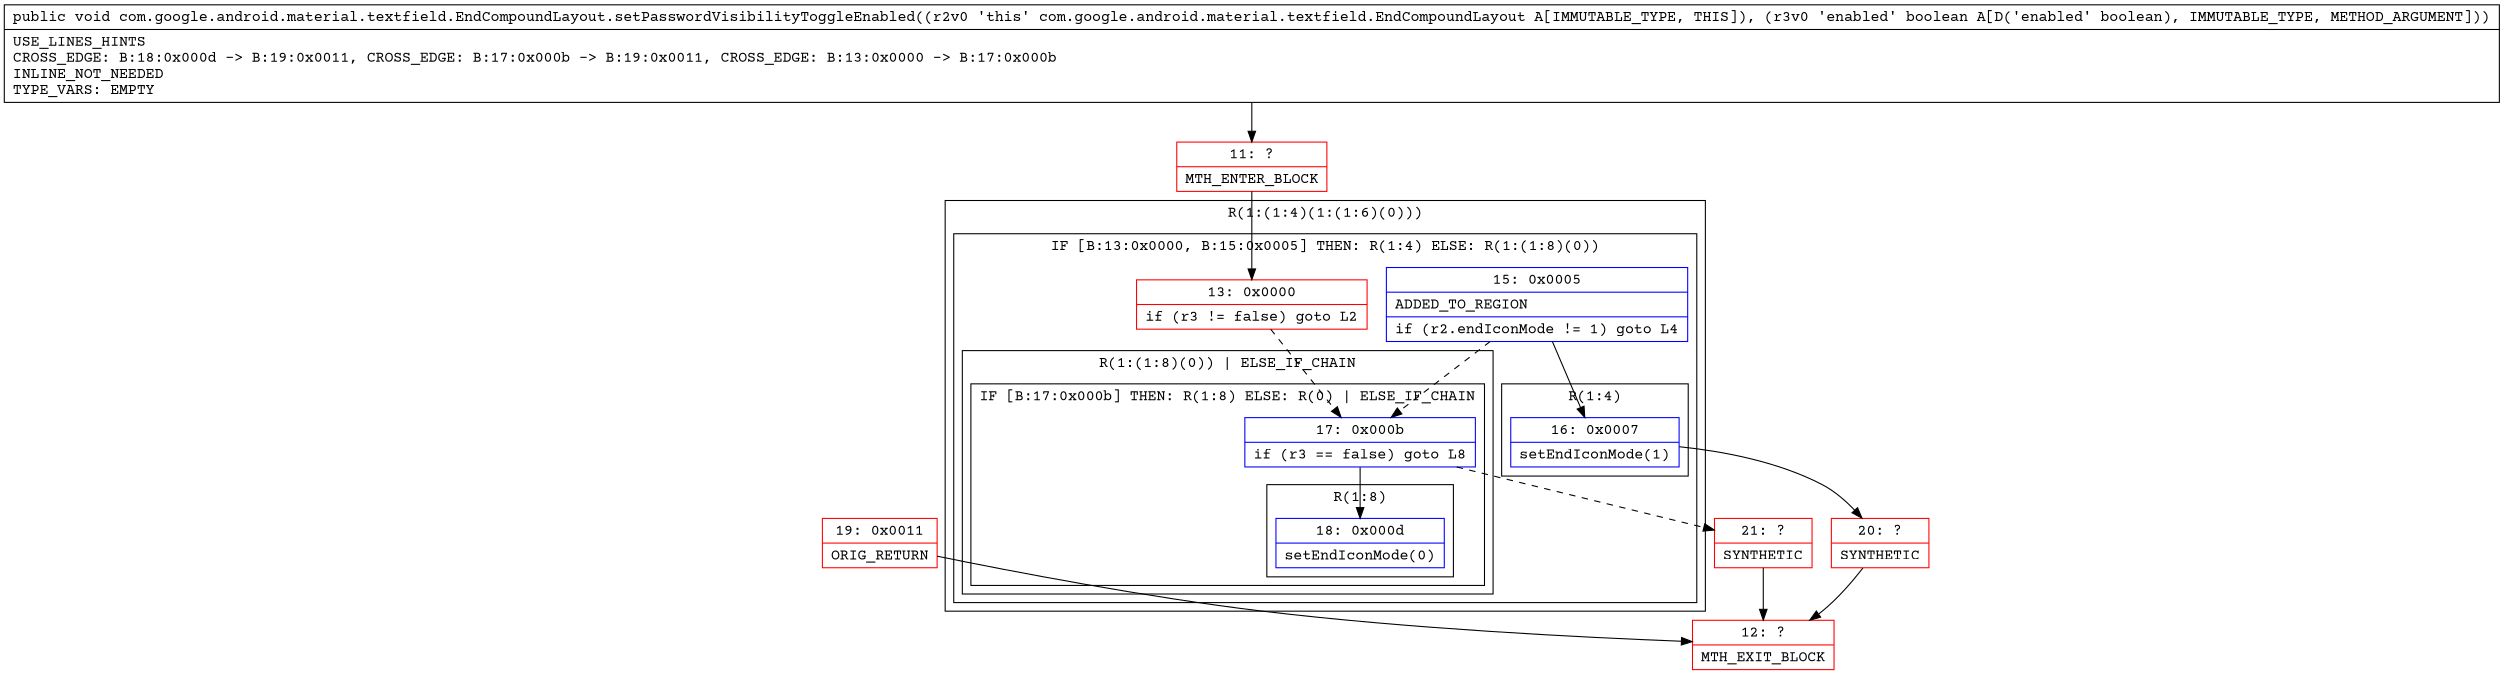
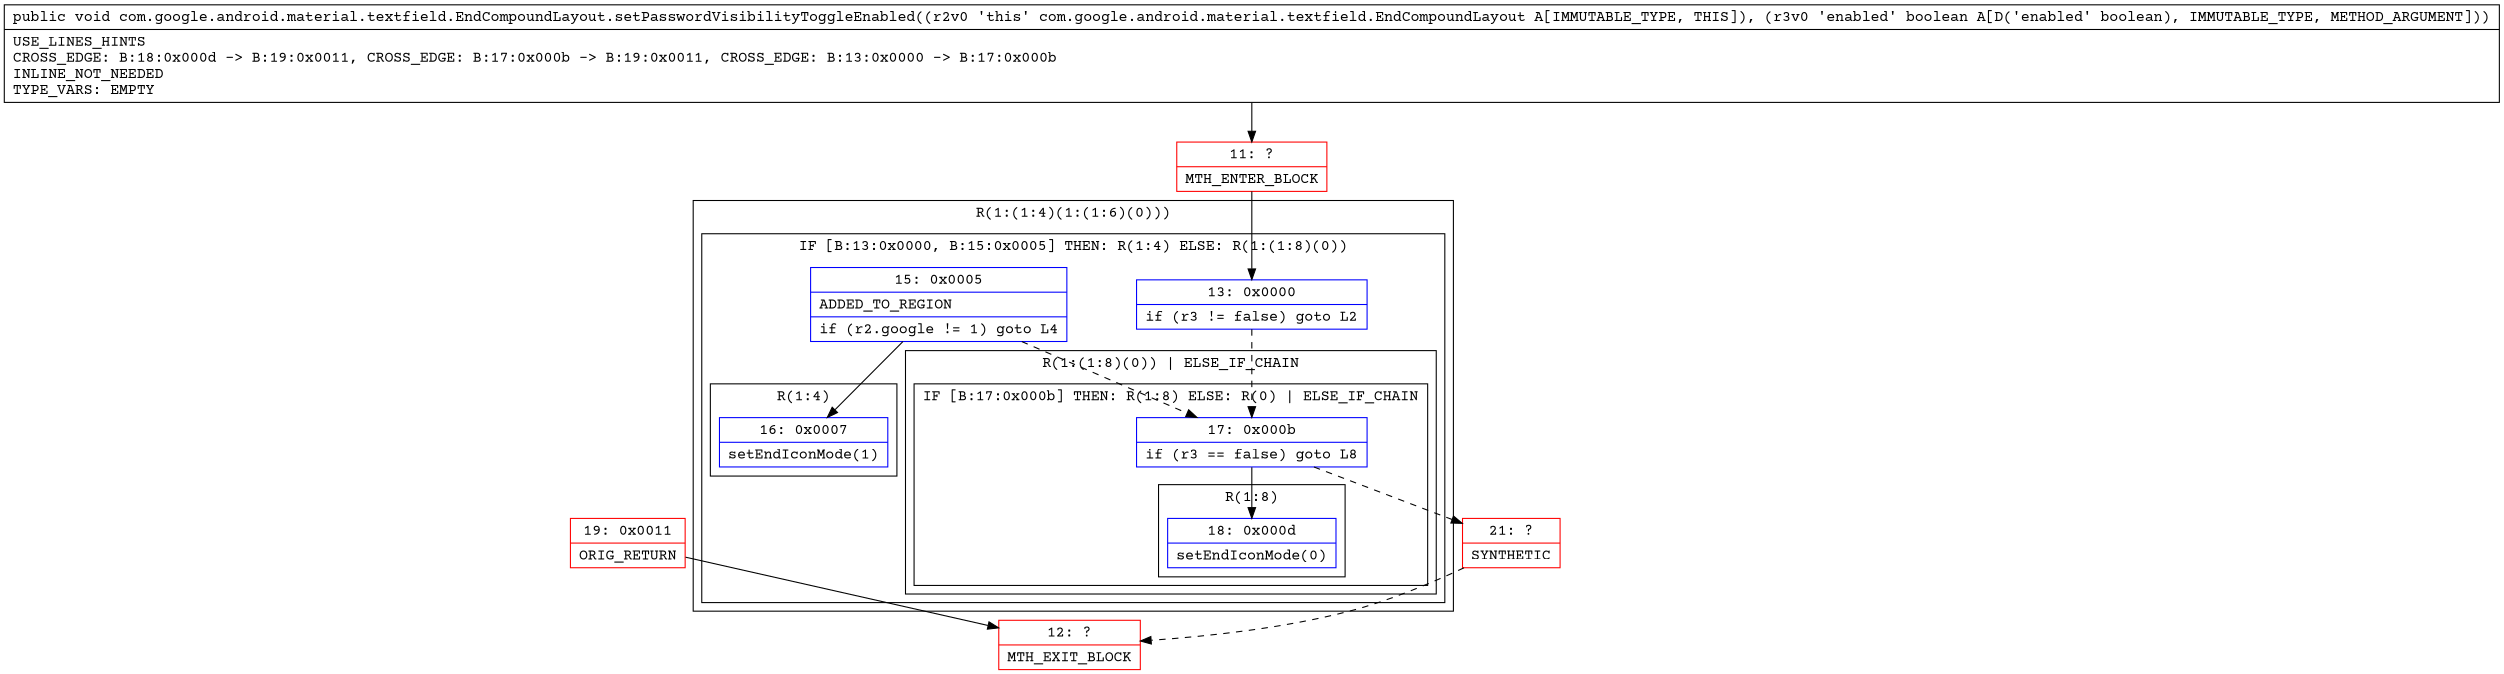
(1252, 305) -> (1252, 305)
(1537, 329) -> (939, 329)
(1880, 543) -> none
(1763, 588) -> (1311, 620)
